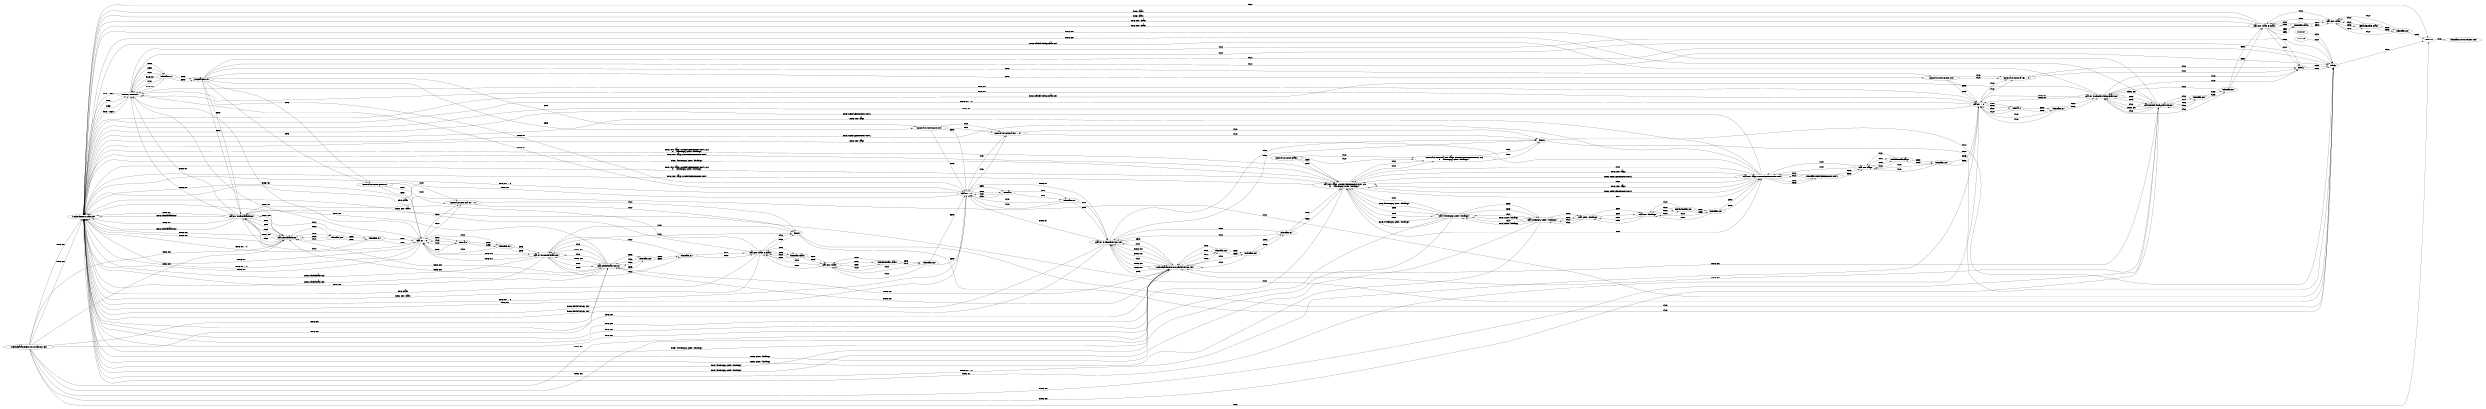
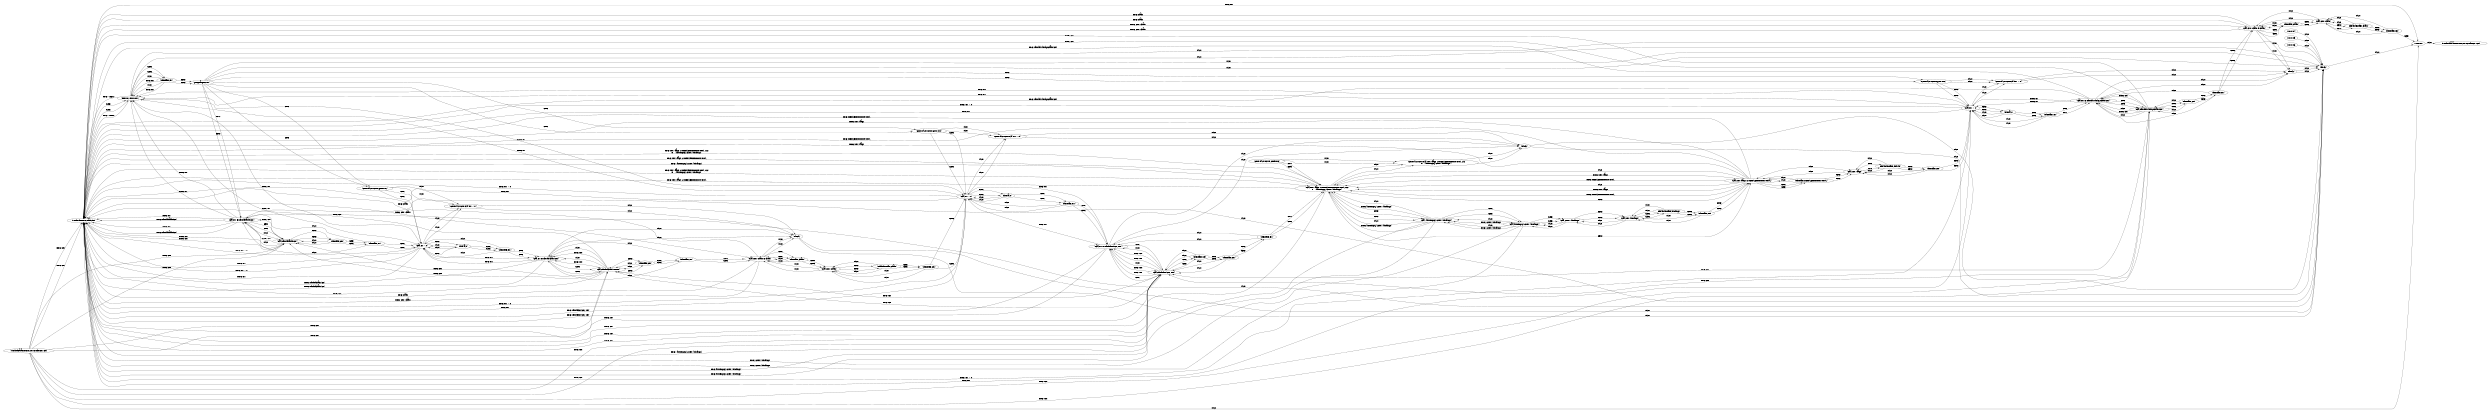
(1251, 4) -> (1229, 4)
(2463, 40) -> (2461, 43)
none -> (2291, 45)
(2159, 105) -> (2149, 109)
(1286, 158) -> (1267, 161)
(1900, 160) -> (1890, 166)
(1683, 209) -> (1669, 211)
(546, 255) -> (546, 259)
(1175, 267) -> (1164, 272)
(1236, 404) -> (1214, 408)
